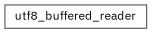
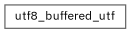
(76, 17) -> (65, 17)
